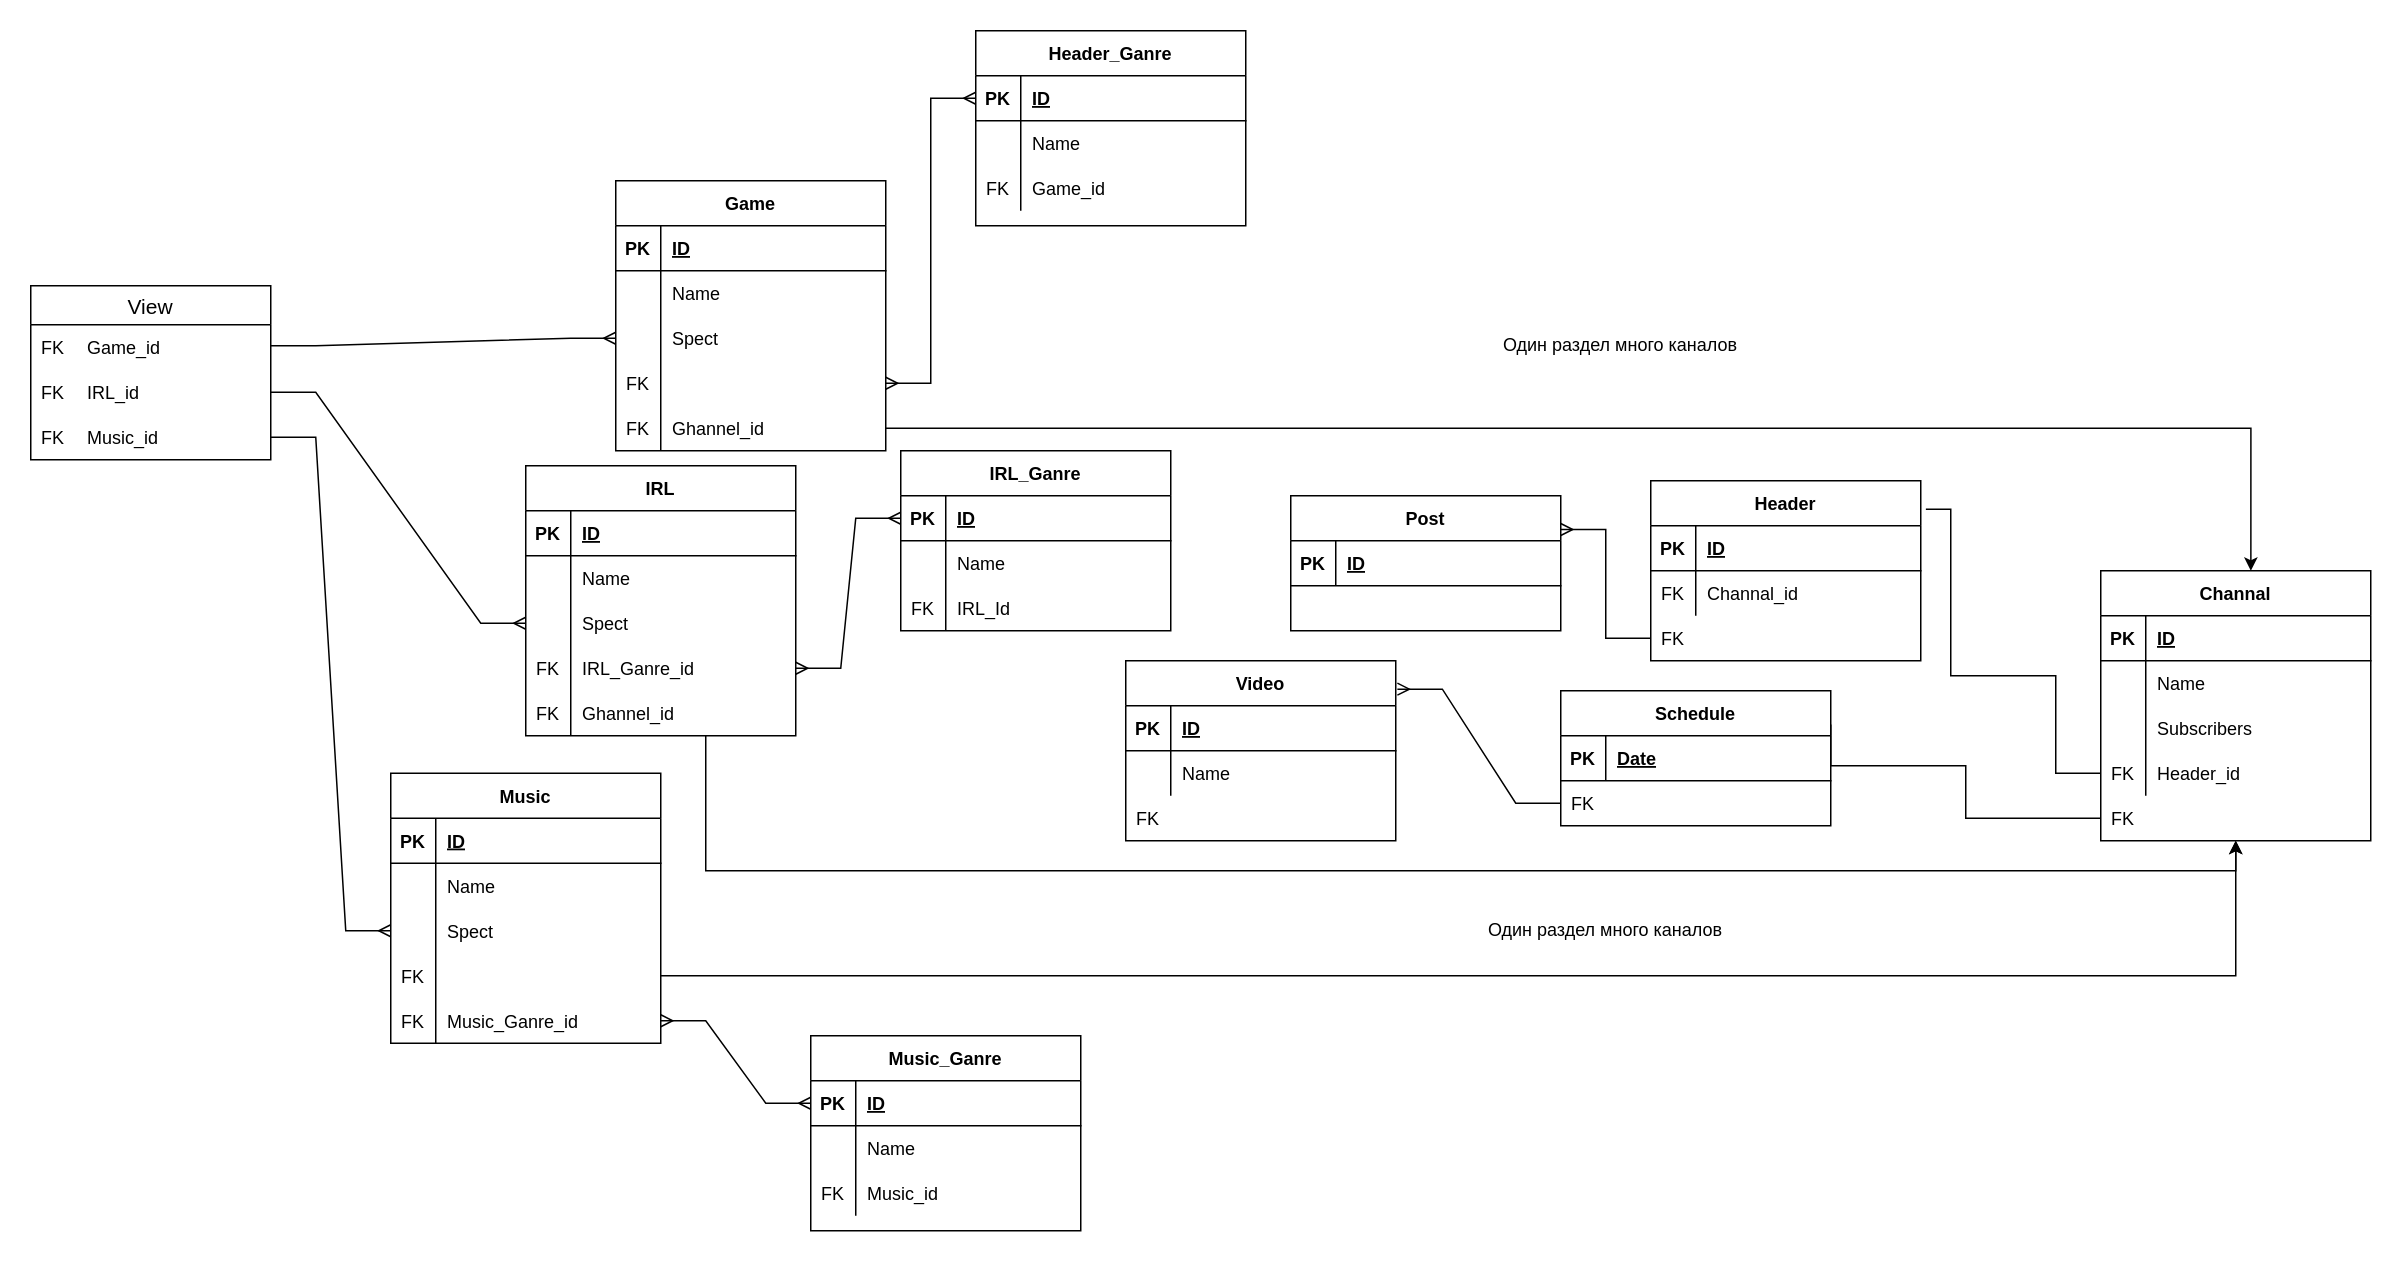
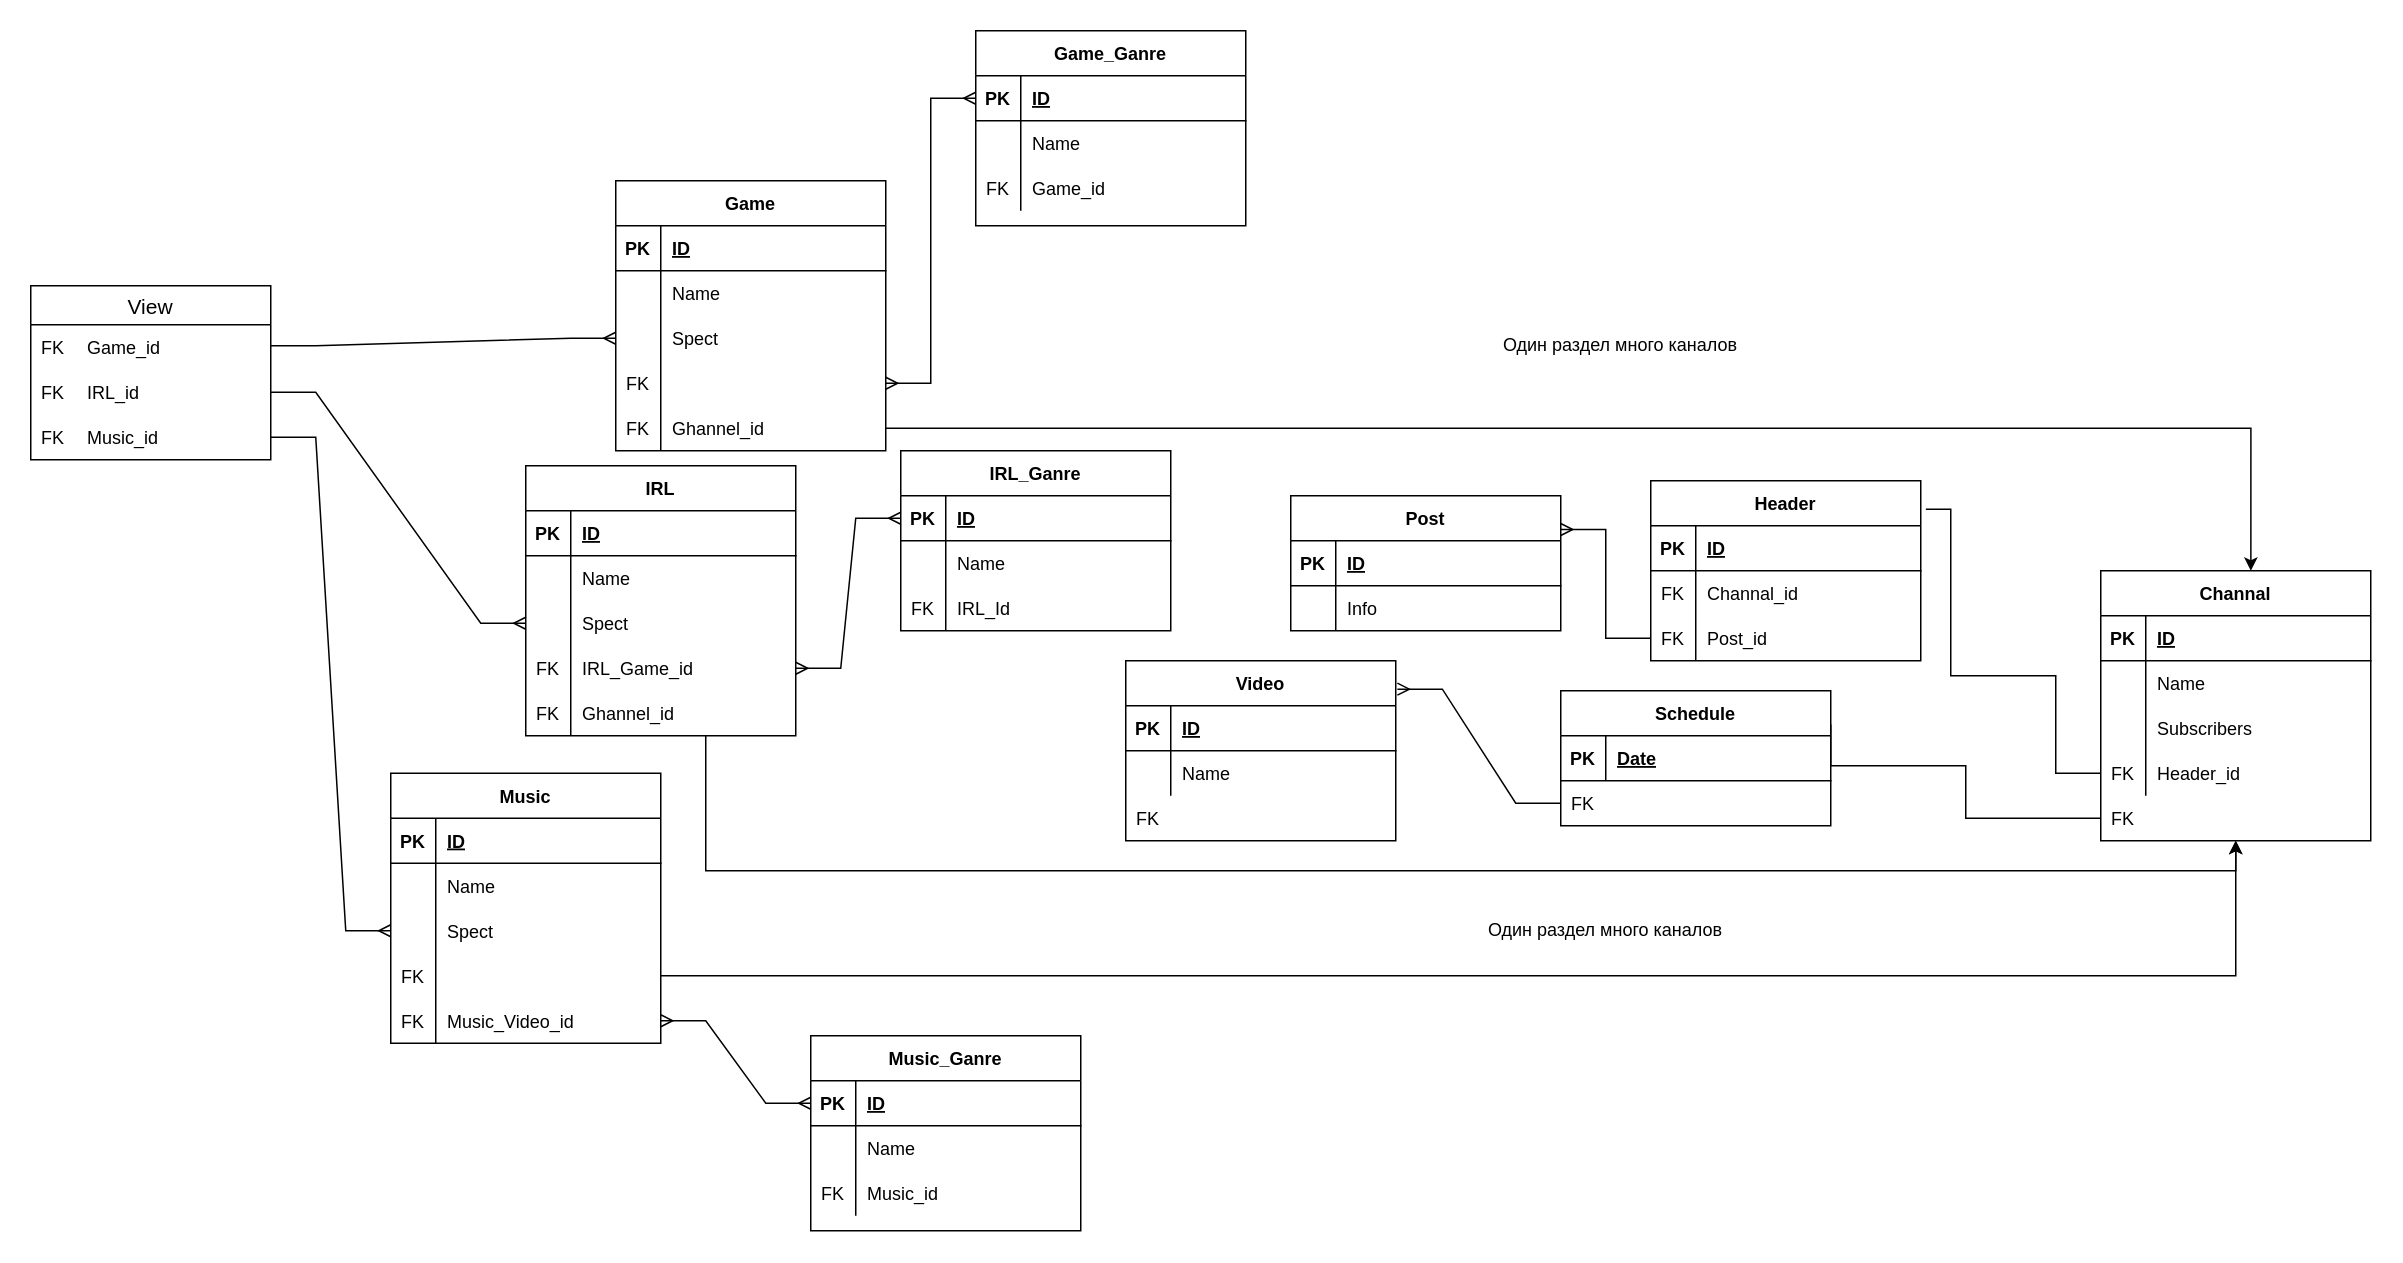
(1110, 54) -> (1110, 54)
none -> (1448, 608)
none -> (1808, 638)
(640, 669) -> (635, 669)
(513, 1022) -> (511, 1022)
